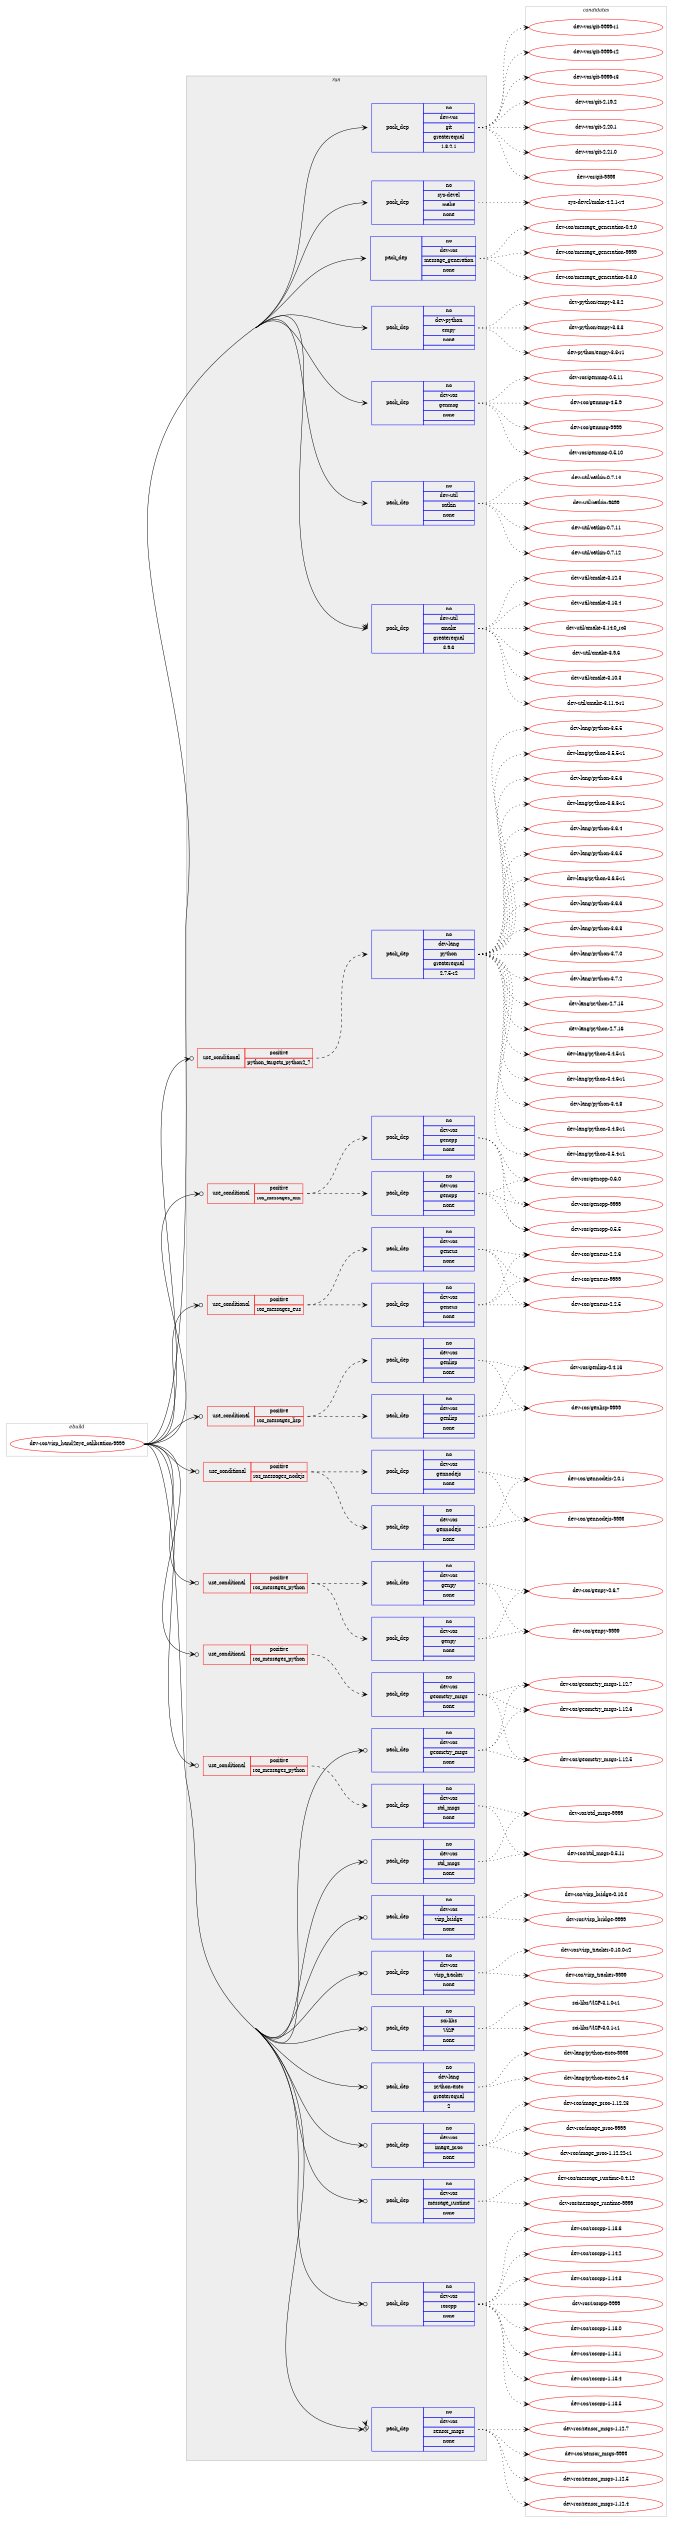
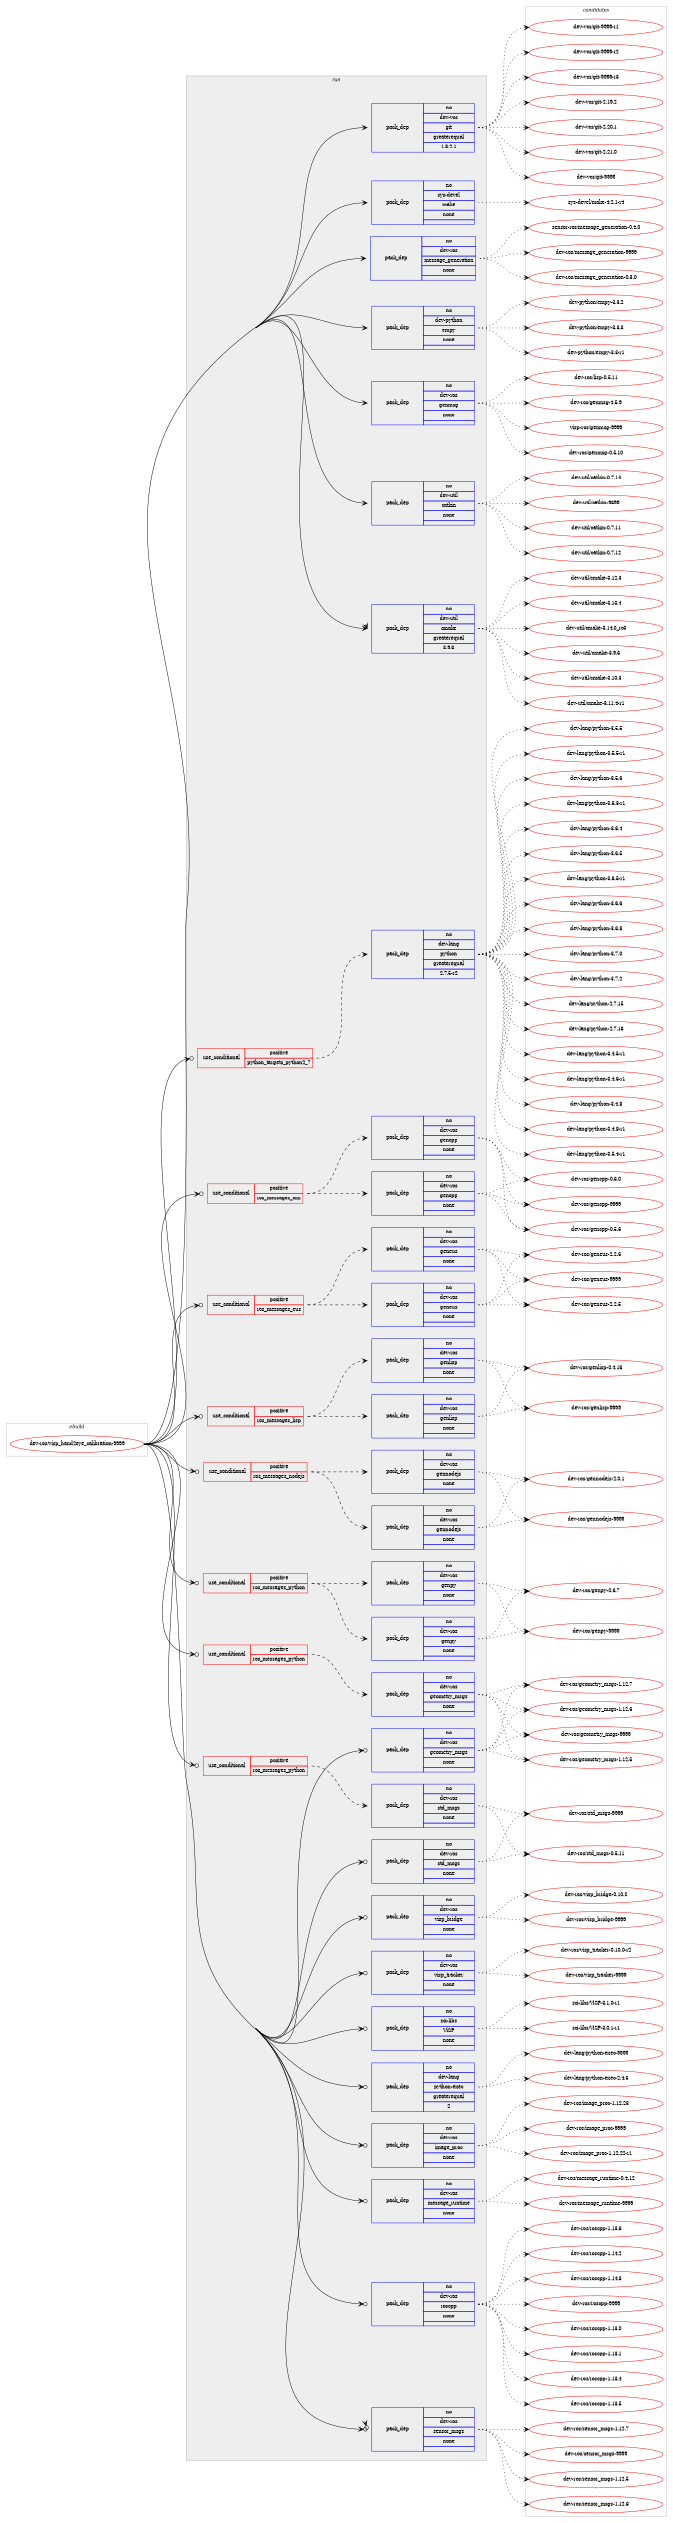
(596, 228) -> (596, 228)
(596, 378) -> (596, 378)
(596, 428) -> (596, 428)
(596, 1230) -> (596, 1230)
none -> (596, 1735)
(596, 2505) -> (596, 2505)
